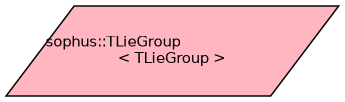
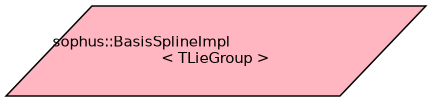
(172, 51) -> (216, 51)
